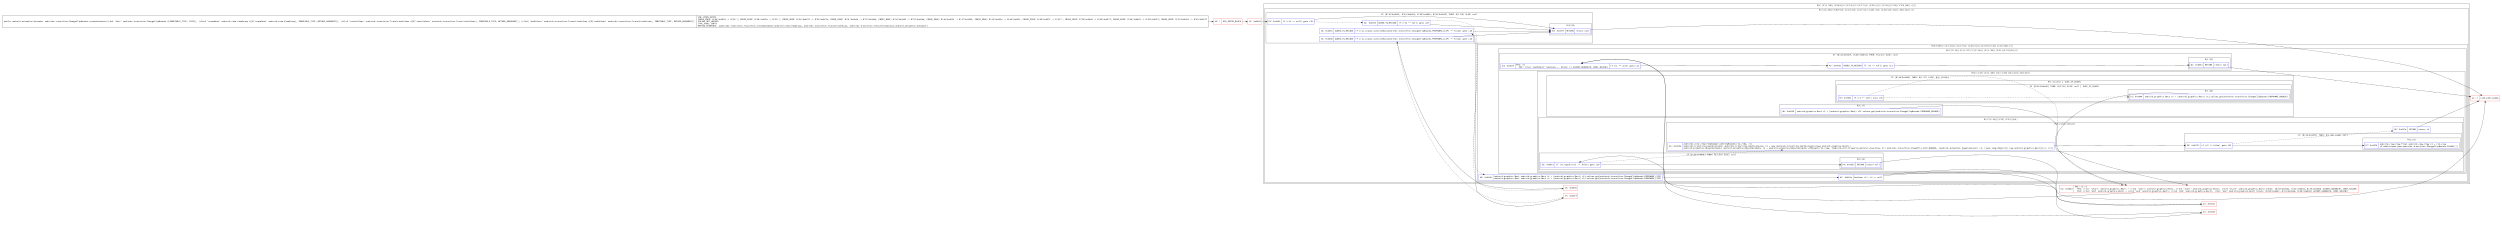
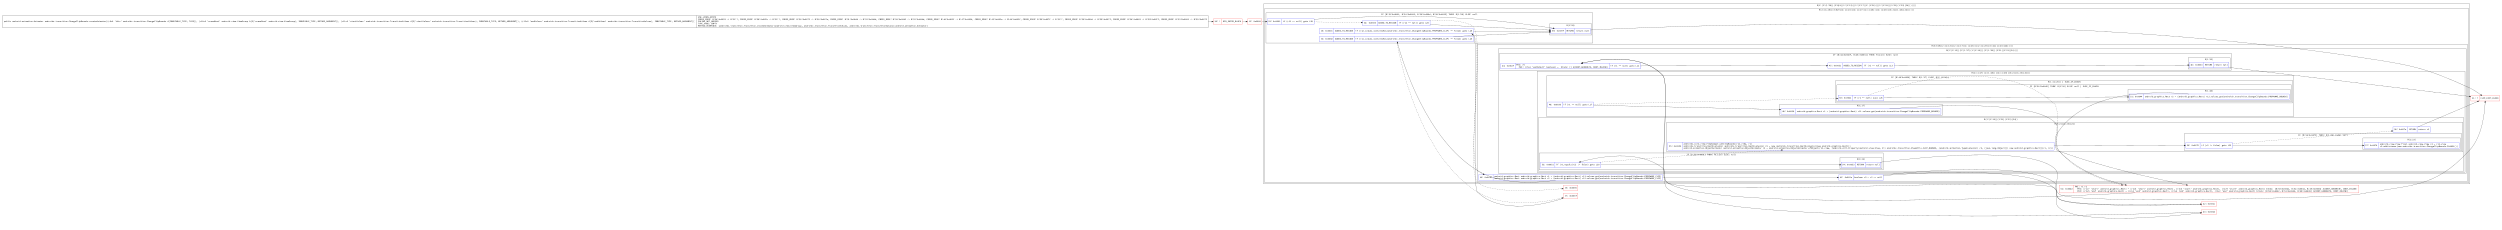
(2006, 97) -> (2006, 97)
none -> (1571, 105)
(1449, 156) -> (1450, 146)
